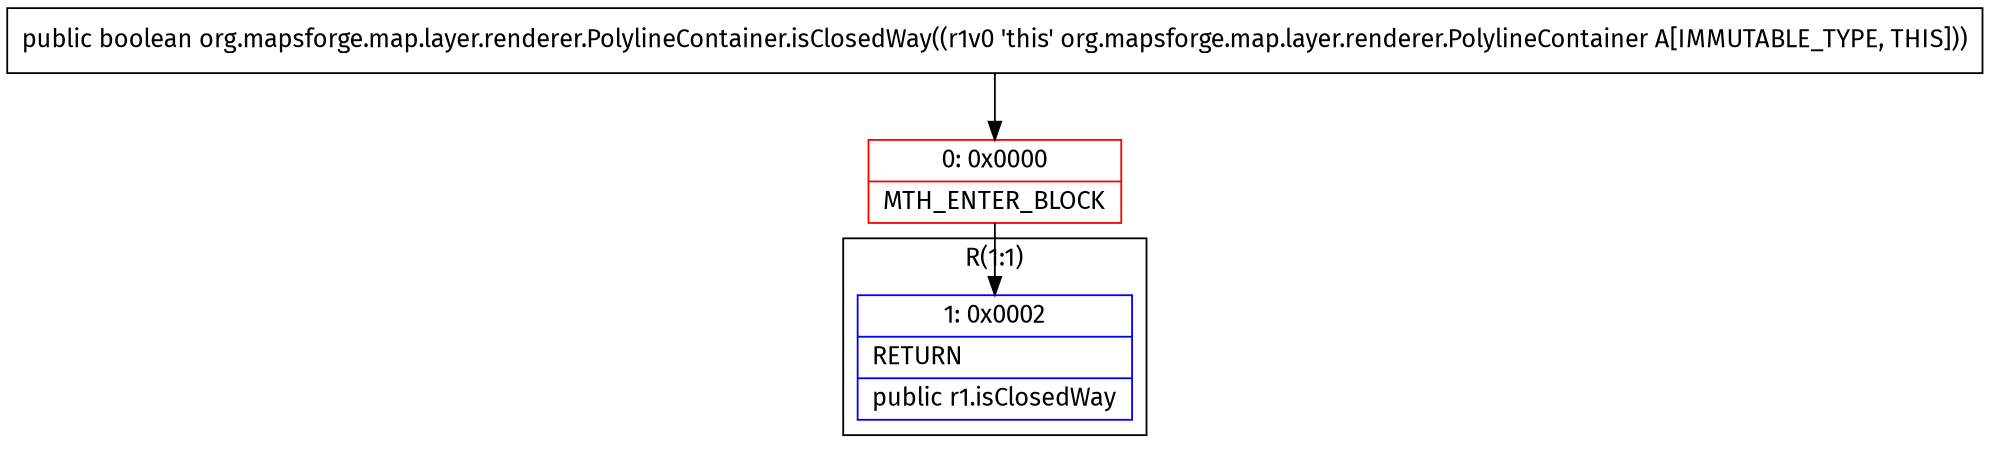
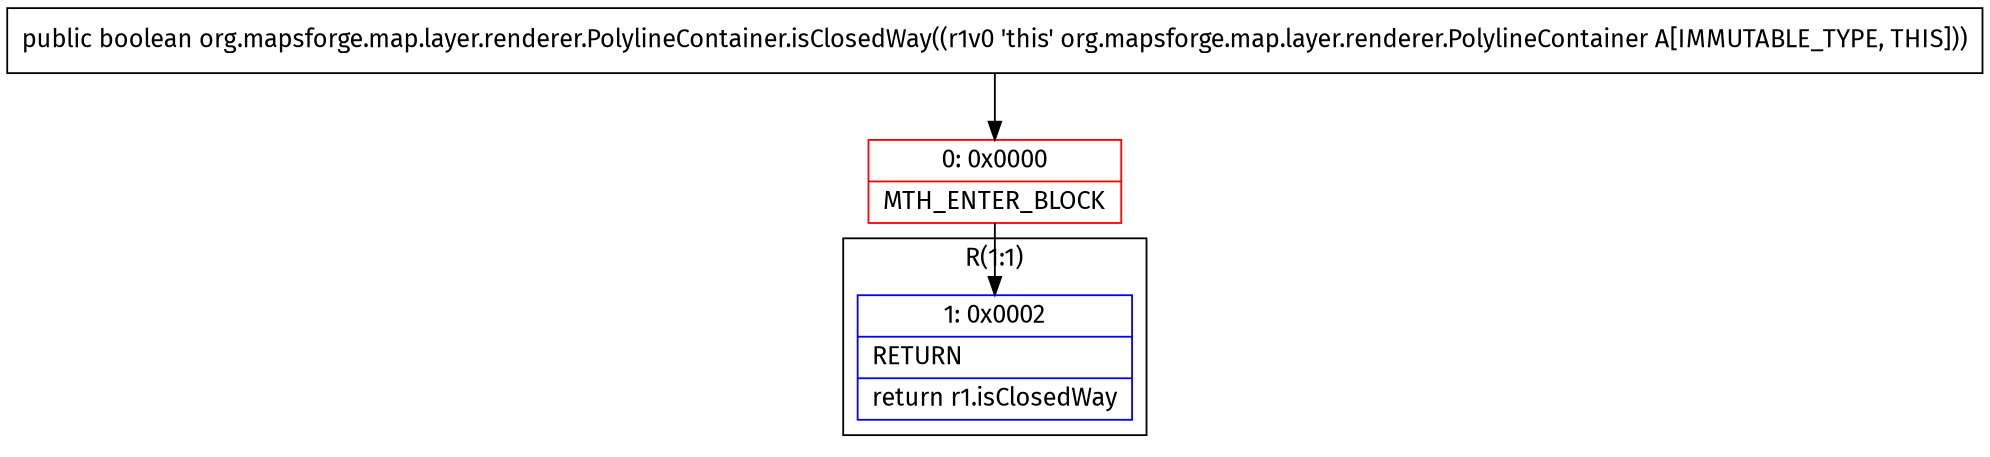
(995, 398) -> (995, 398)
